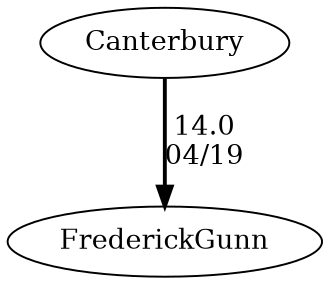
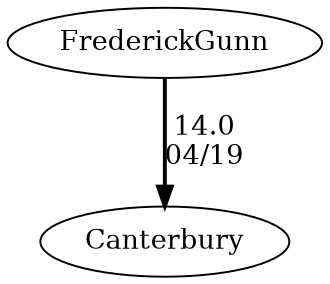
(165, 132) -> (165, 132)
